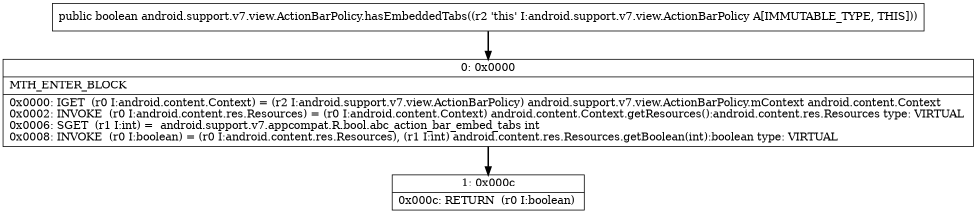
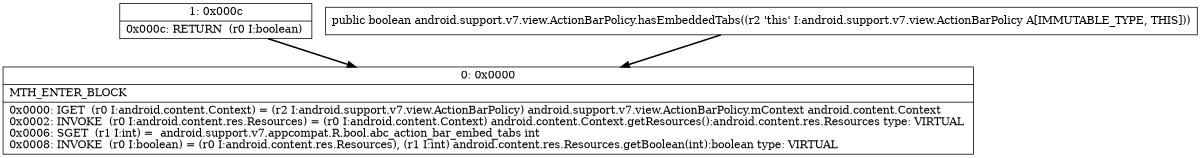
(488, 157) -> (308, 52)
